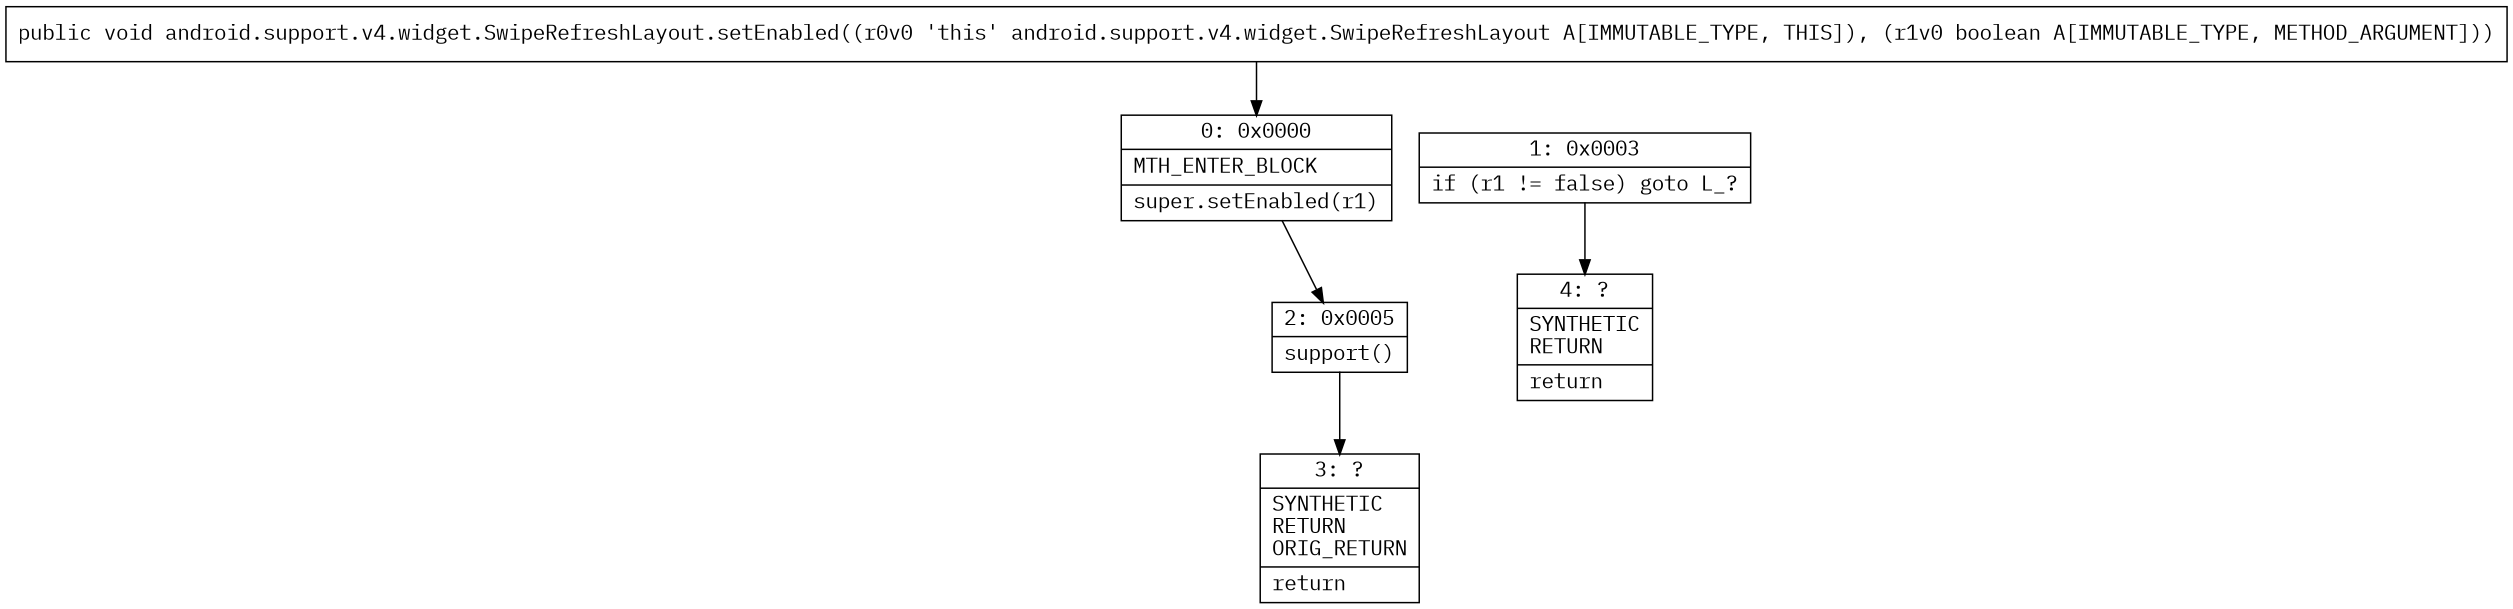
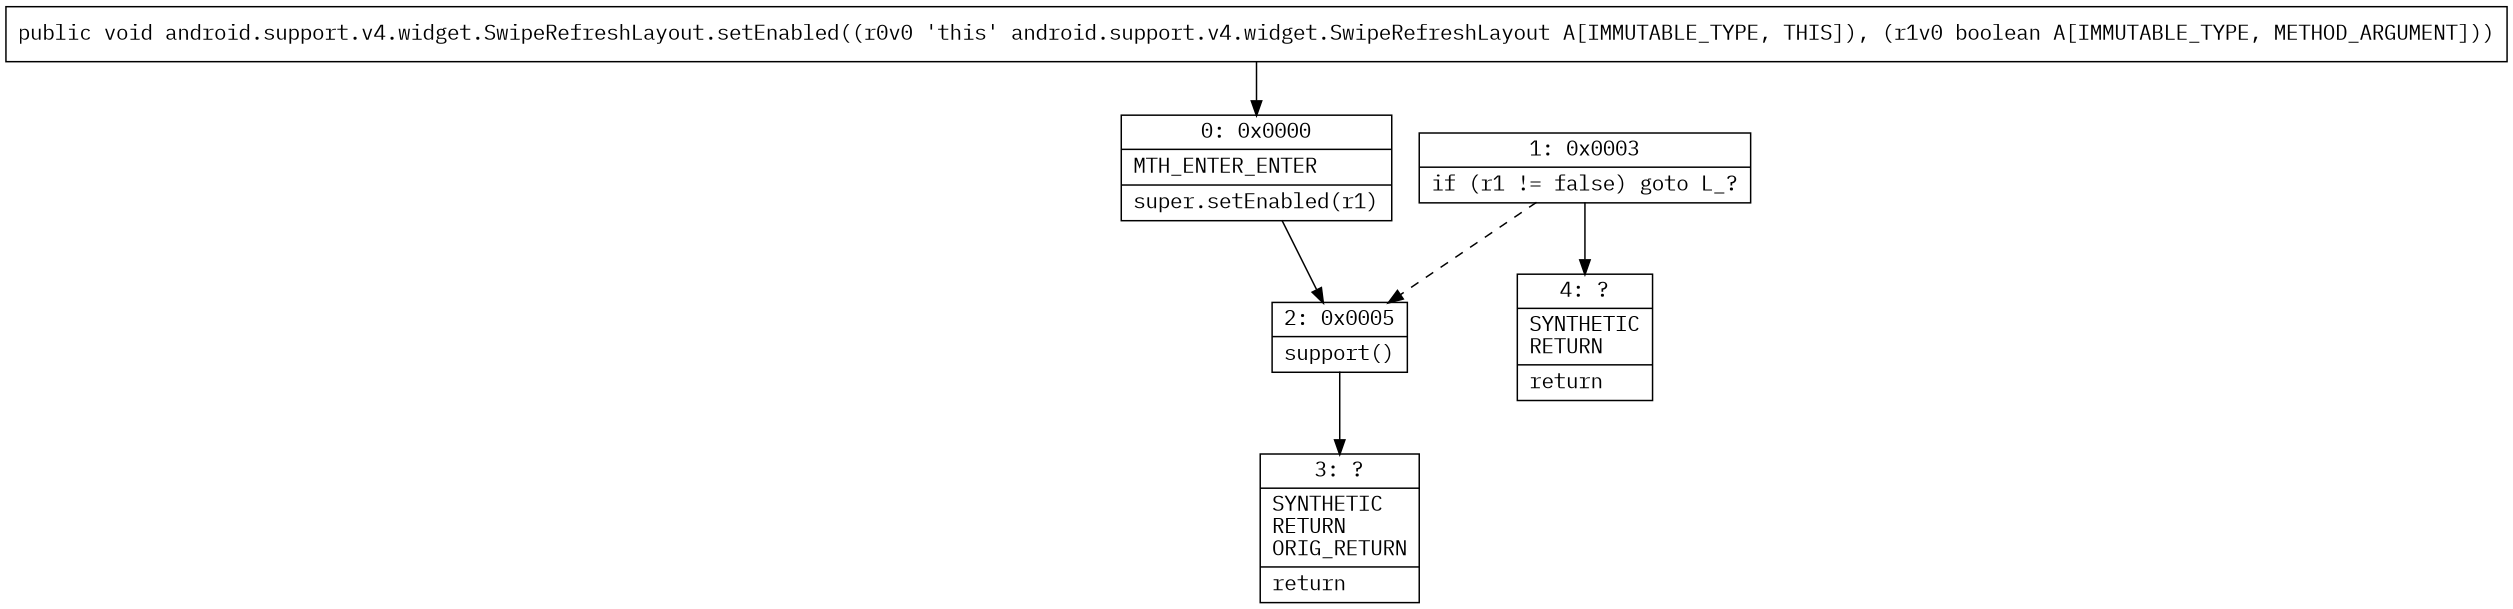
(1225, 166) -> (1225, 166)
none -> (1469, 248)
